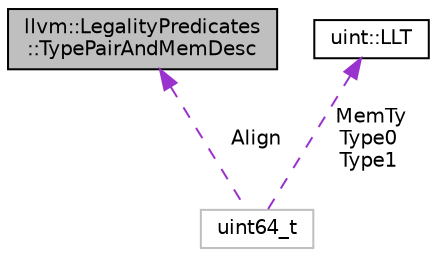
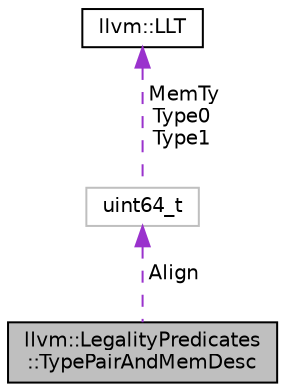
(372, 39) -> (143, 28)
(209, 148) -> (143, 284)
